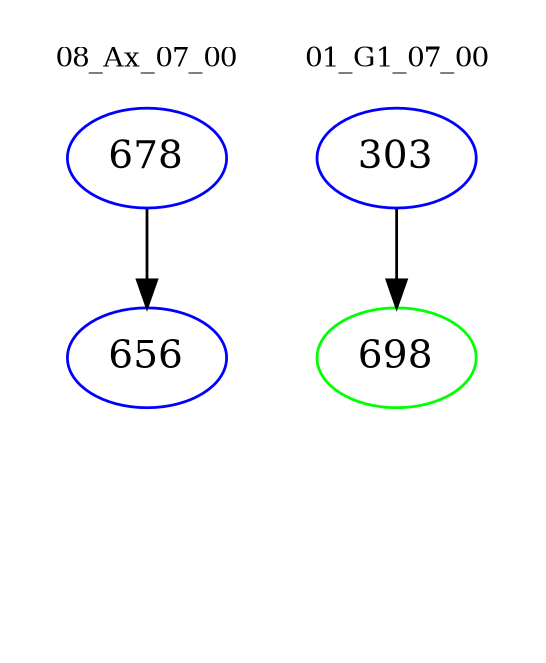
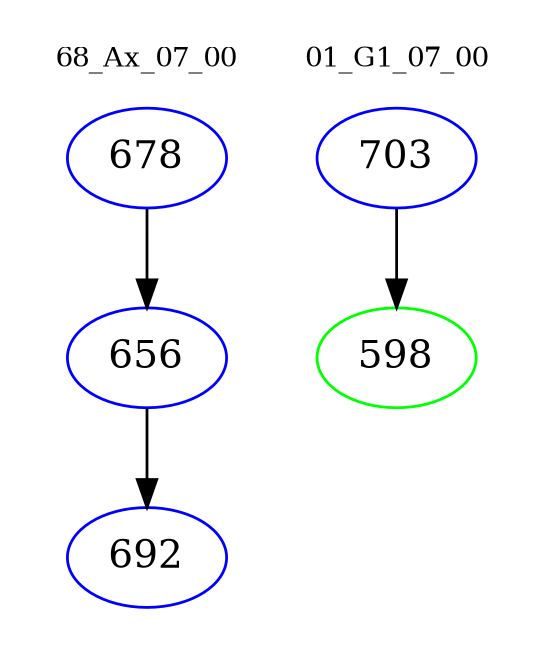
(147, 60) -> (147, 60)
(397, 158) -> (397, 158)
(397, 358) -> (397, 358)
none -> (147, 557)
